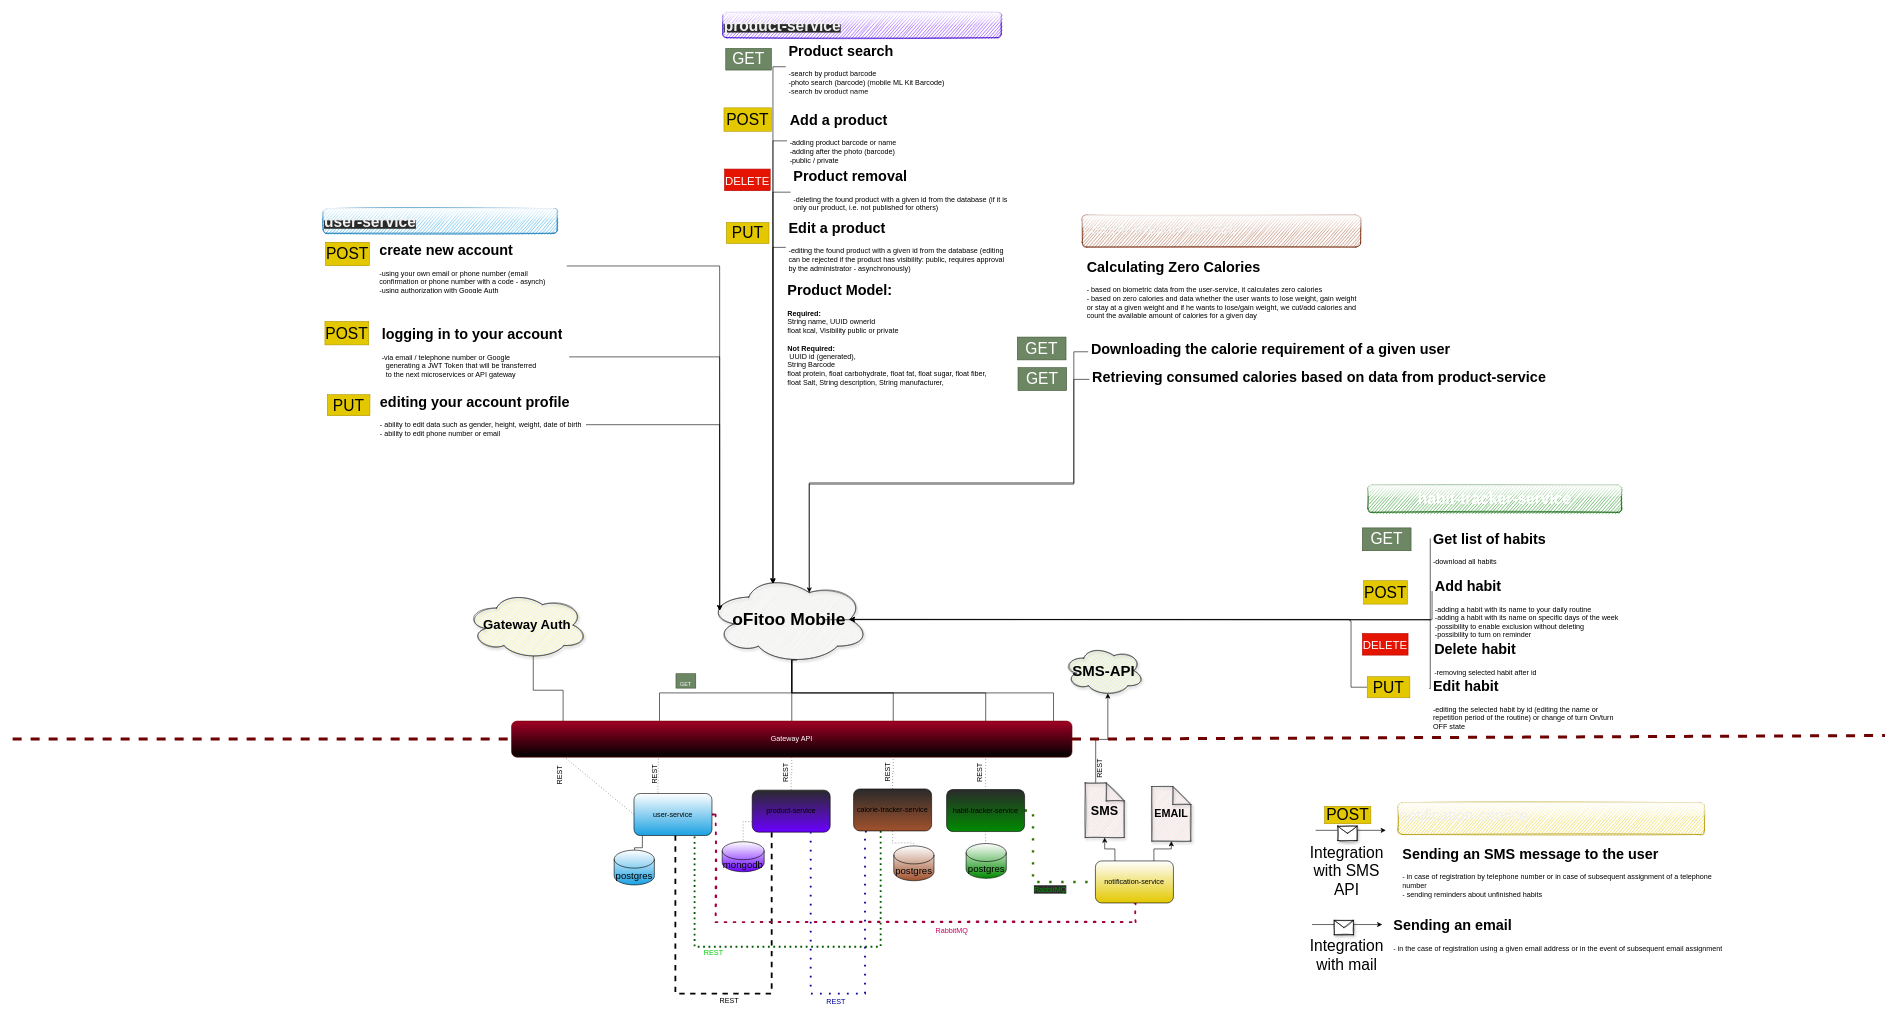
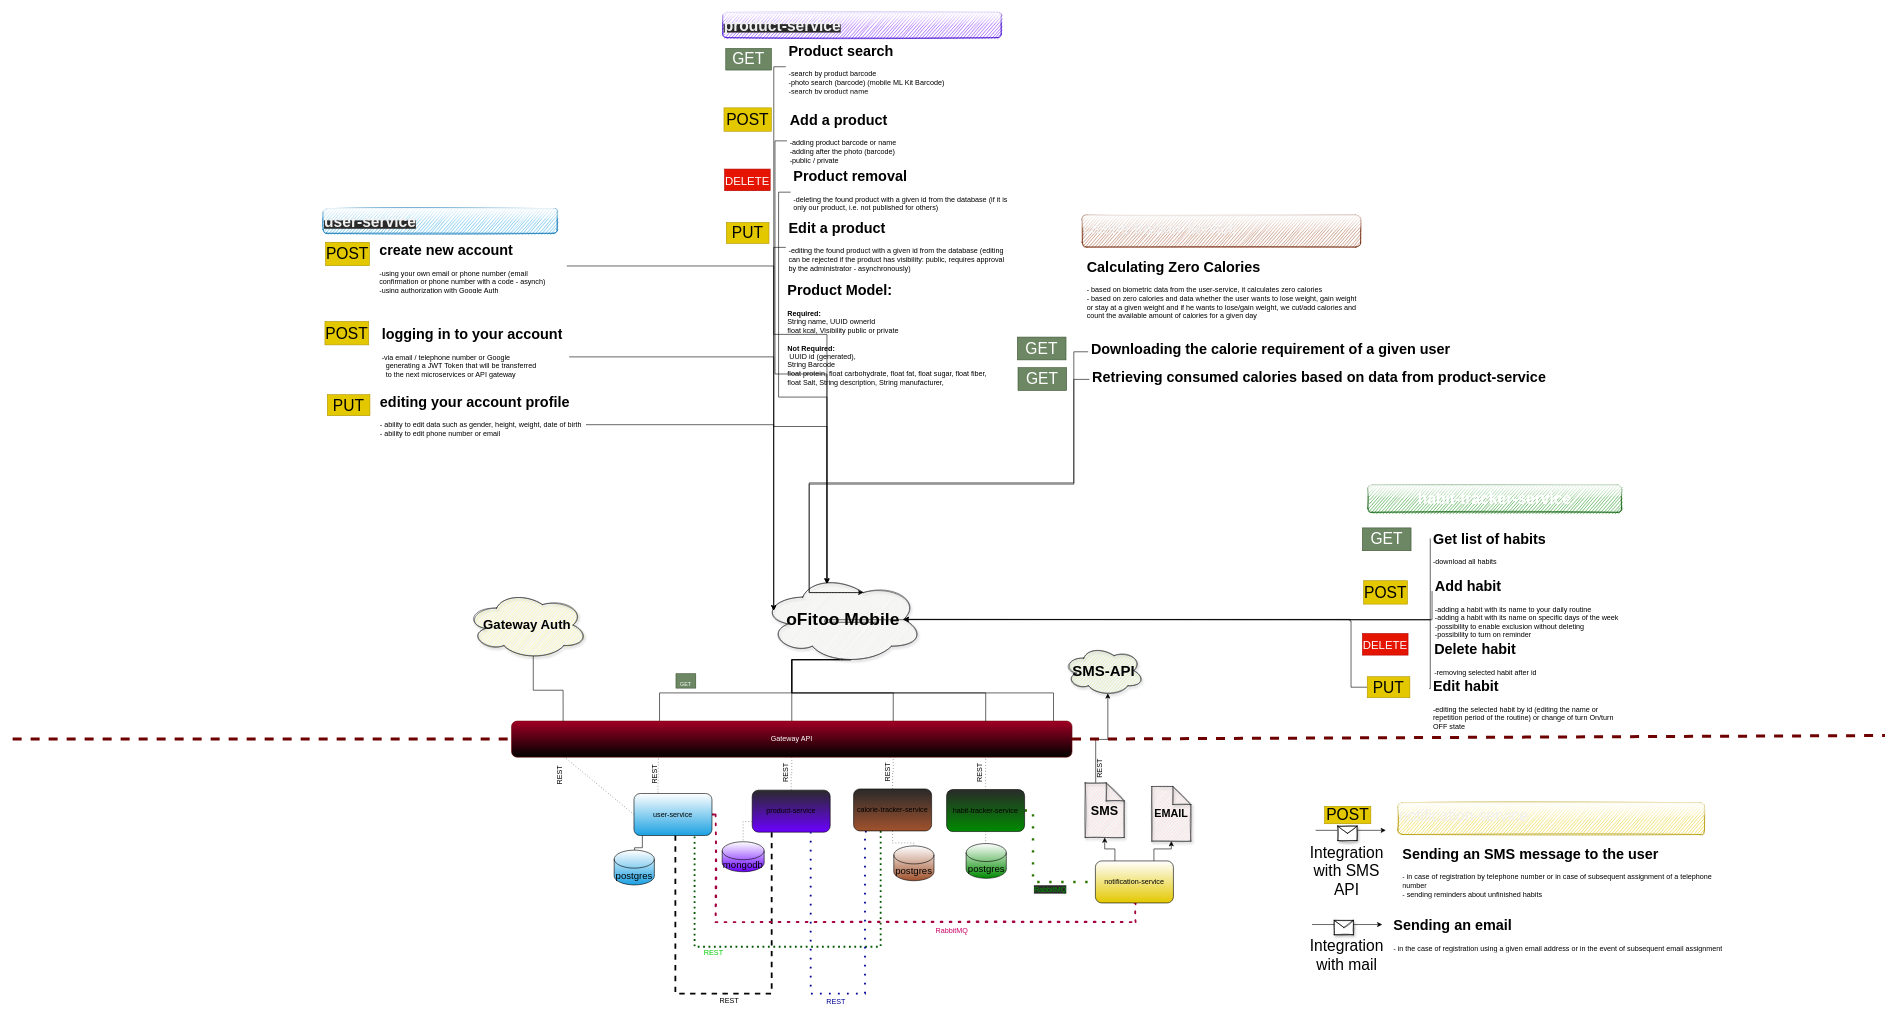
(789, 619) -> (843, 619)
